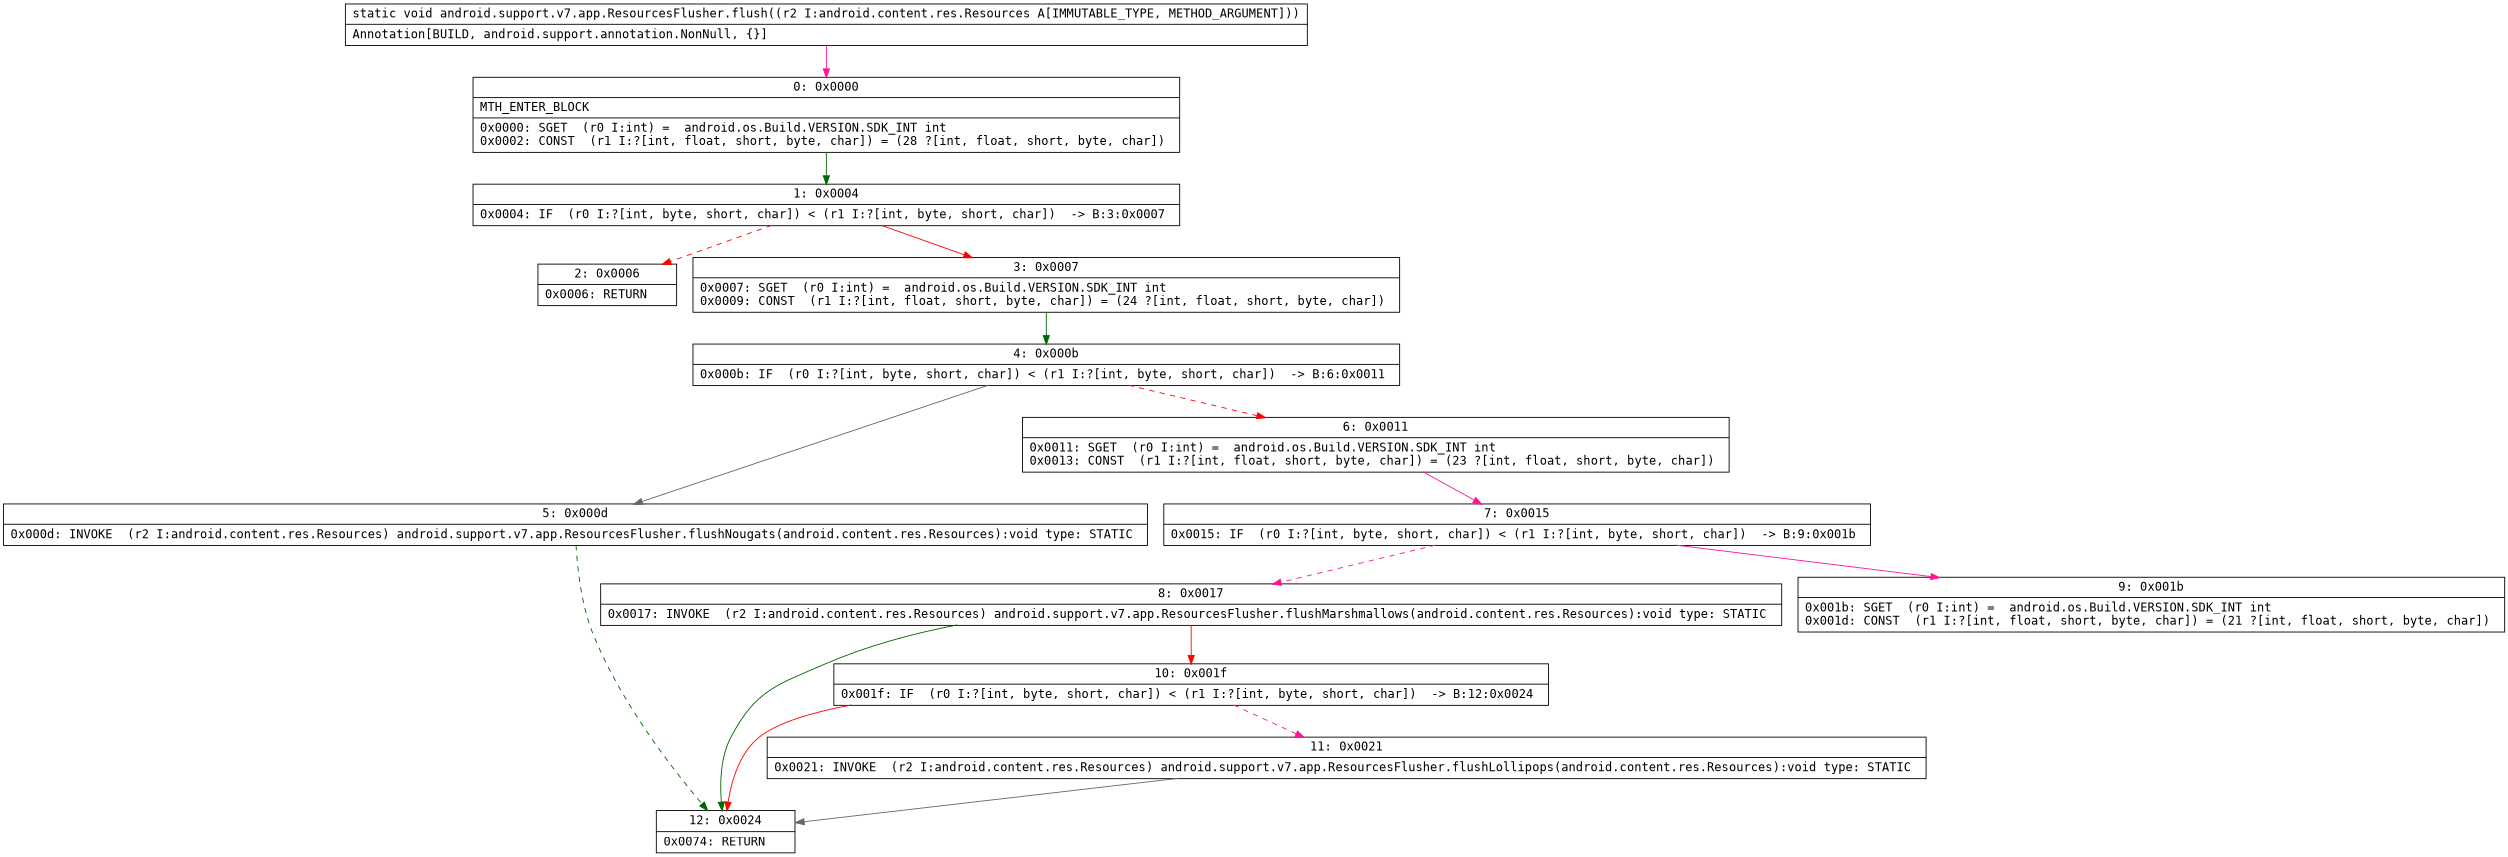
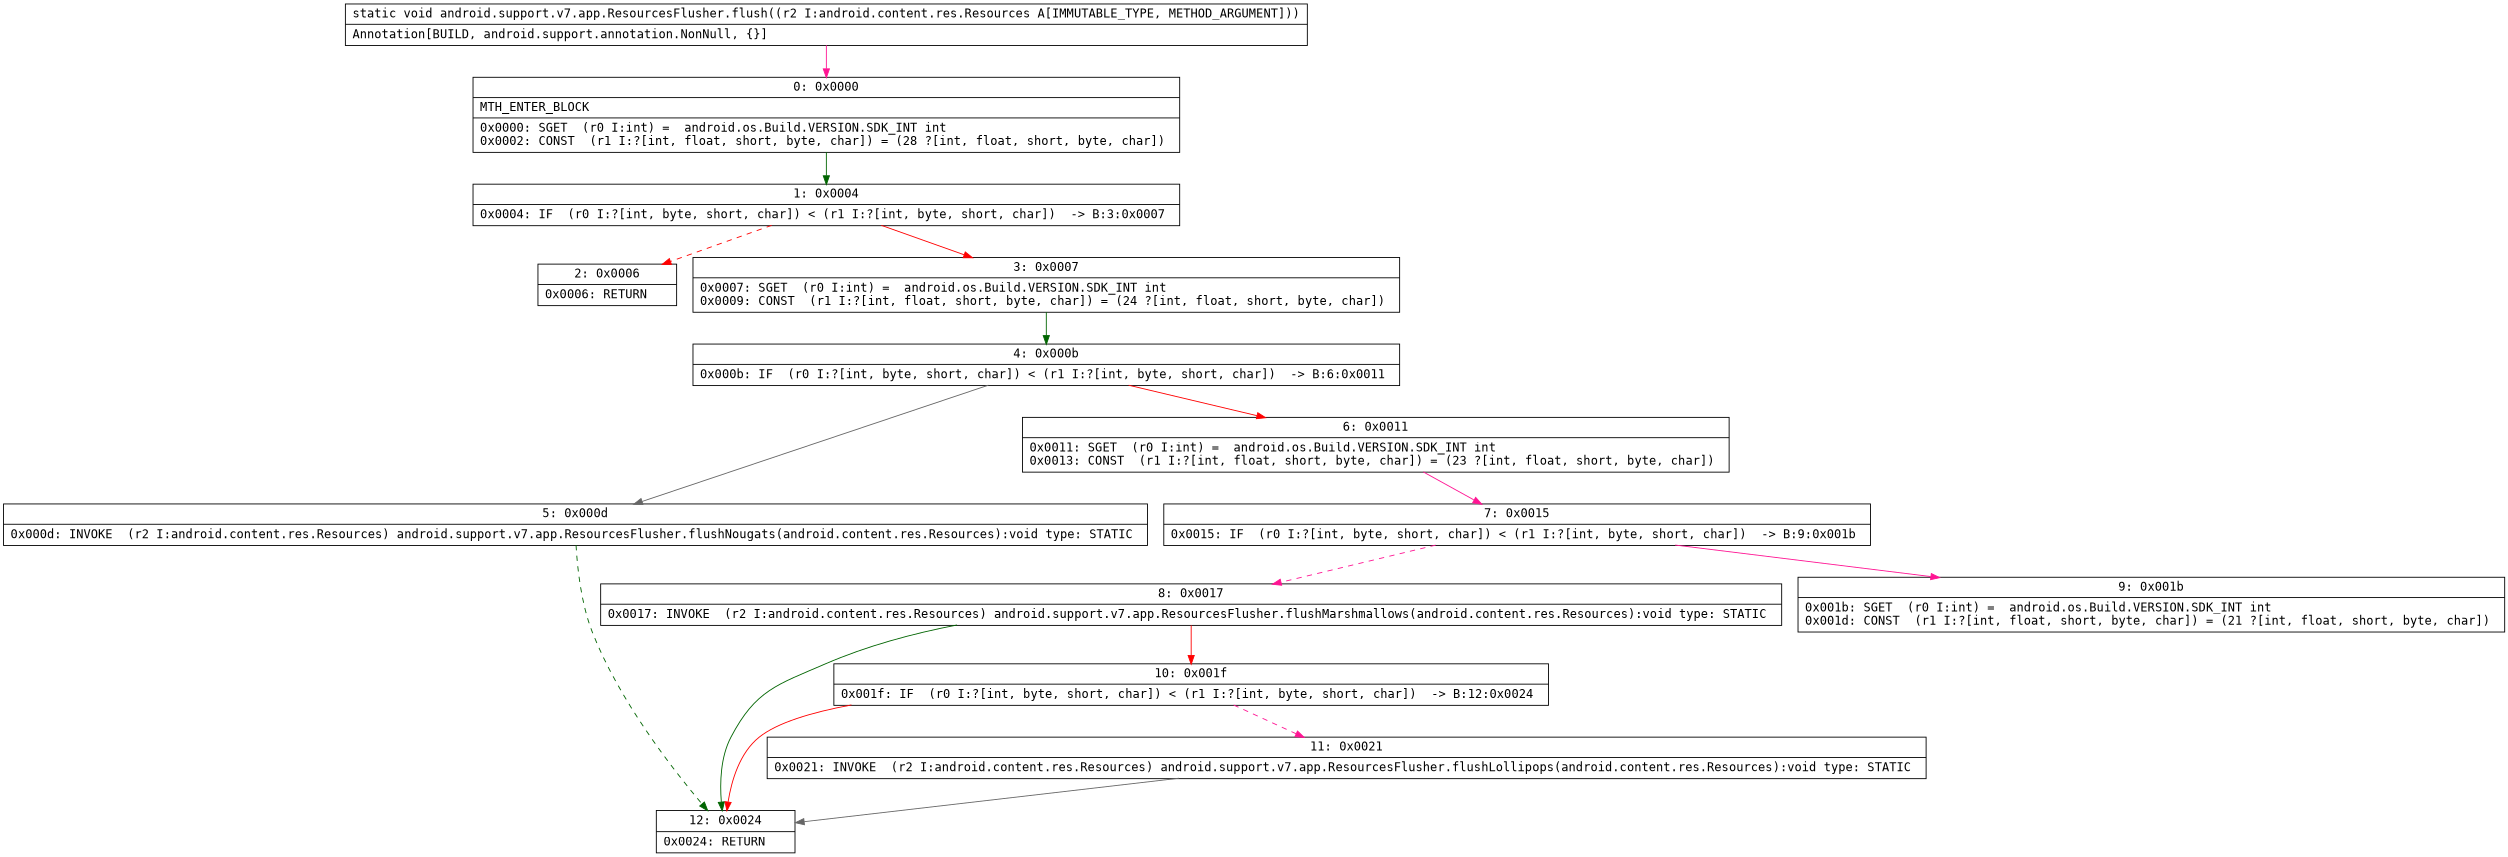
(1193, 400) -> (1193, 400)
(726, 842) -> (726, 842)
